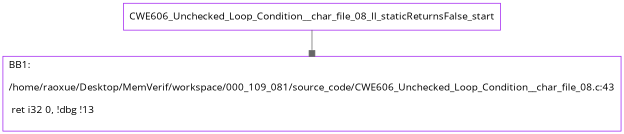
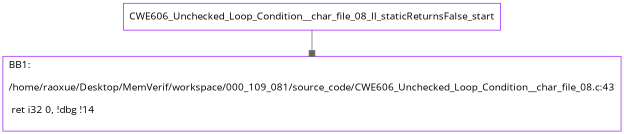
(52, 110) -> (52, 110)
